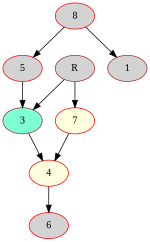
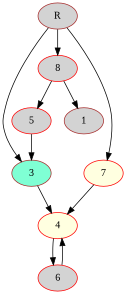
none -> (58, 39)
none -> (63, 255)
